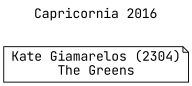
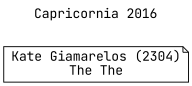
(96, 64) -> (96, 64)
